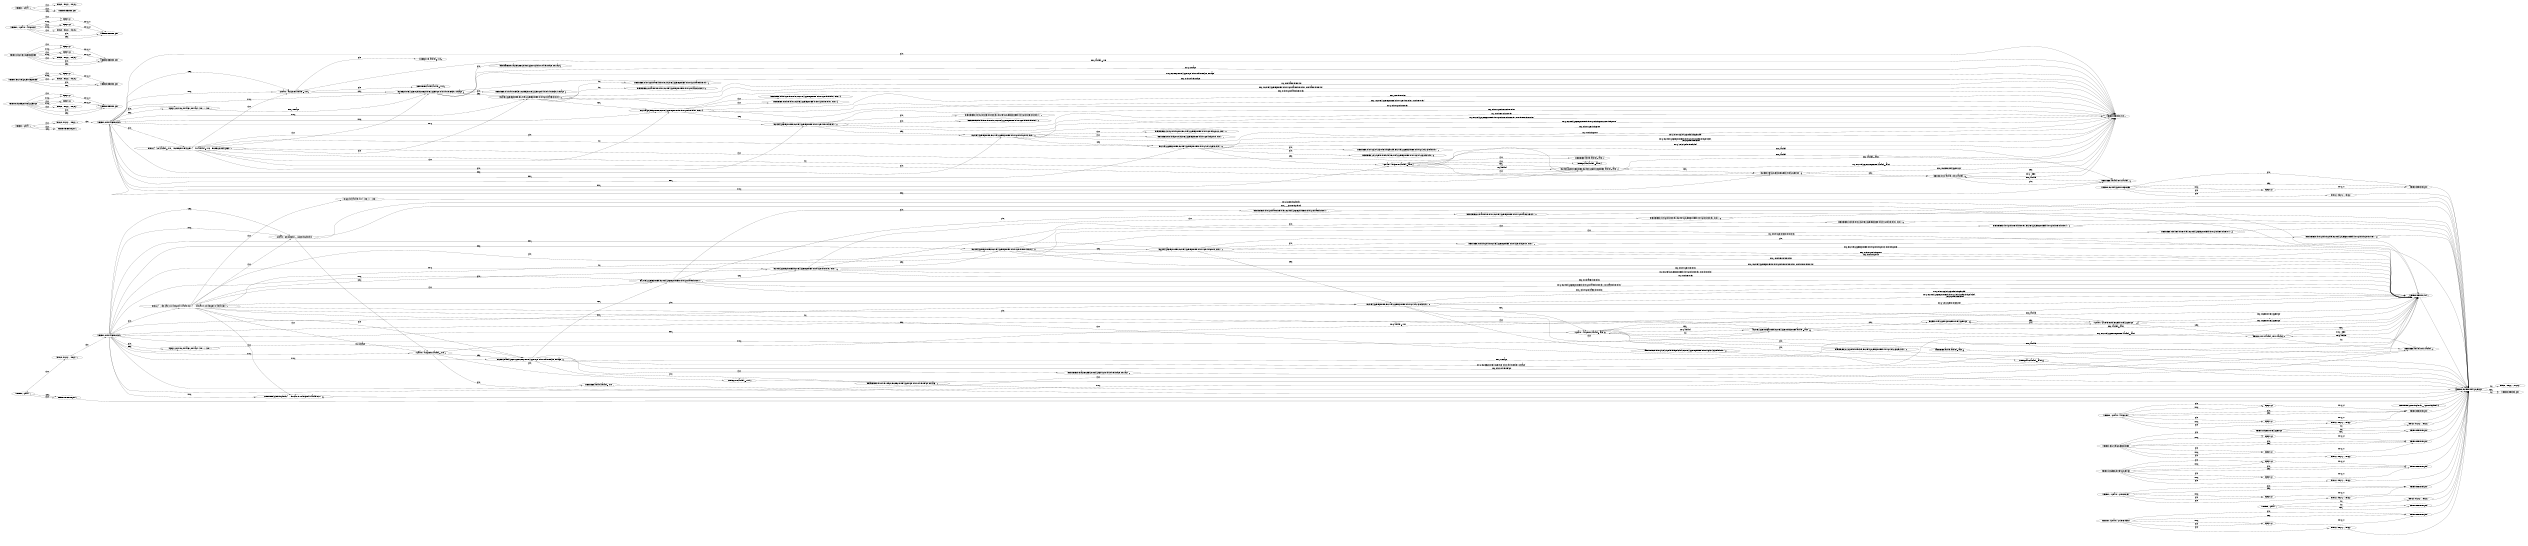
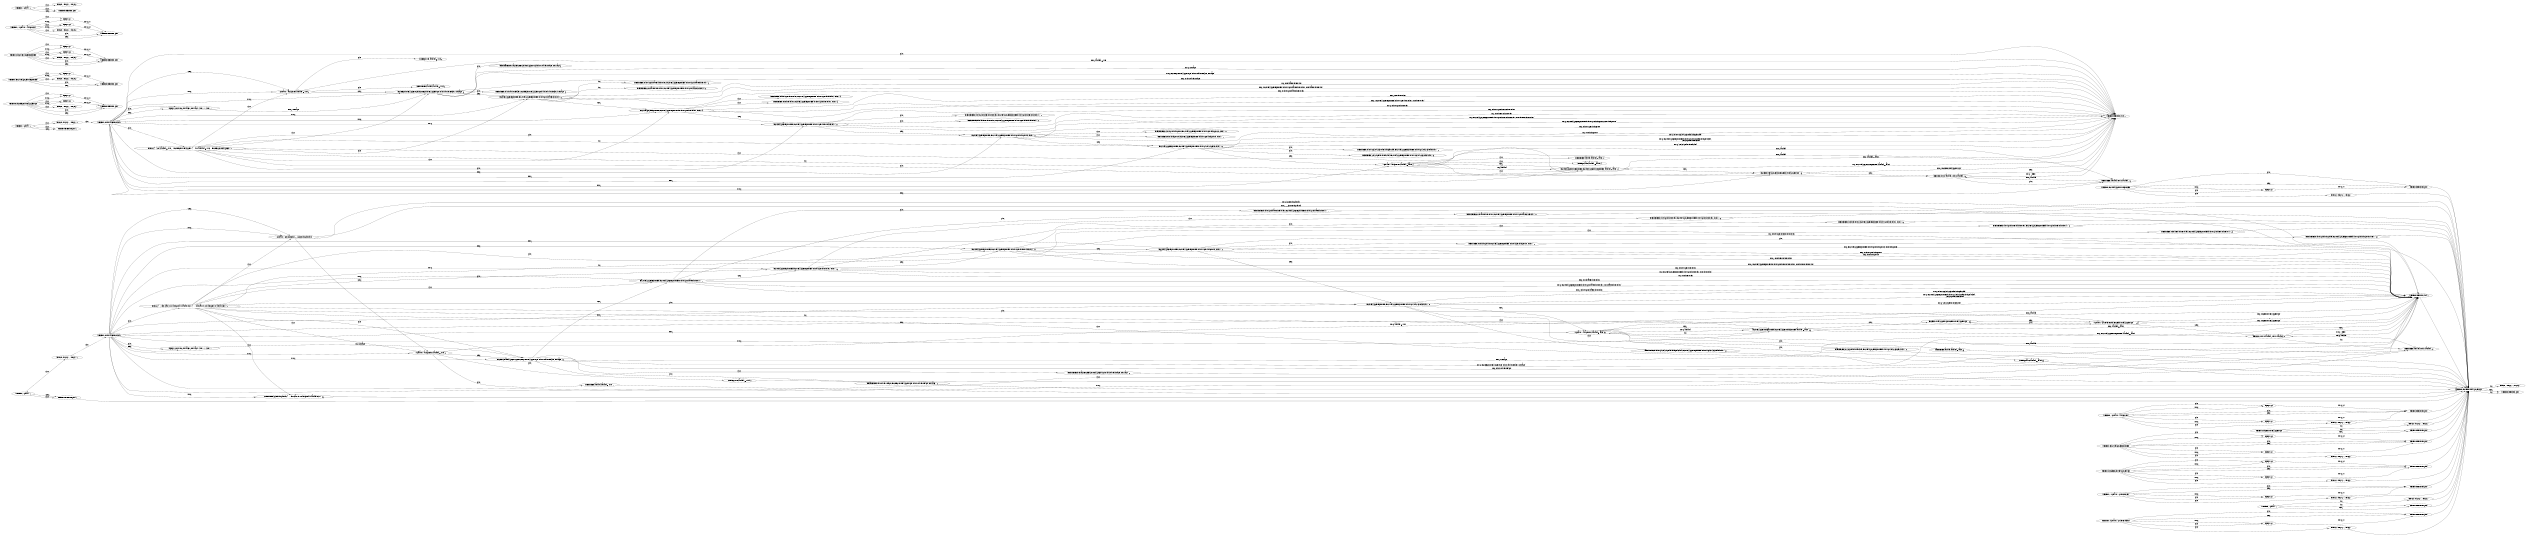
(360, 199) -> none
(2419, 406) -> none
